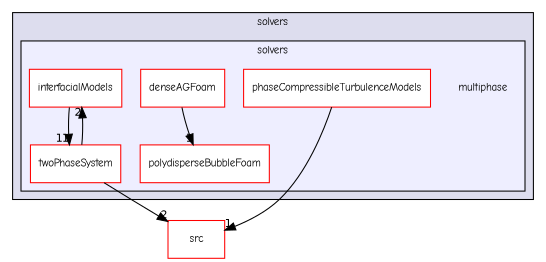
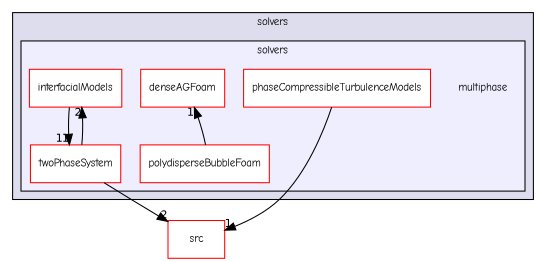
(185, 121) -> (202, 131)
